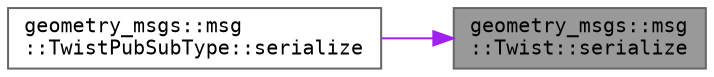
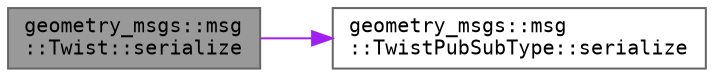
(407, 38) -> (286, 38)
